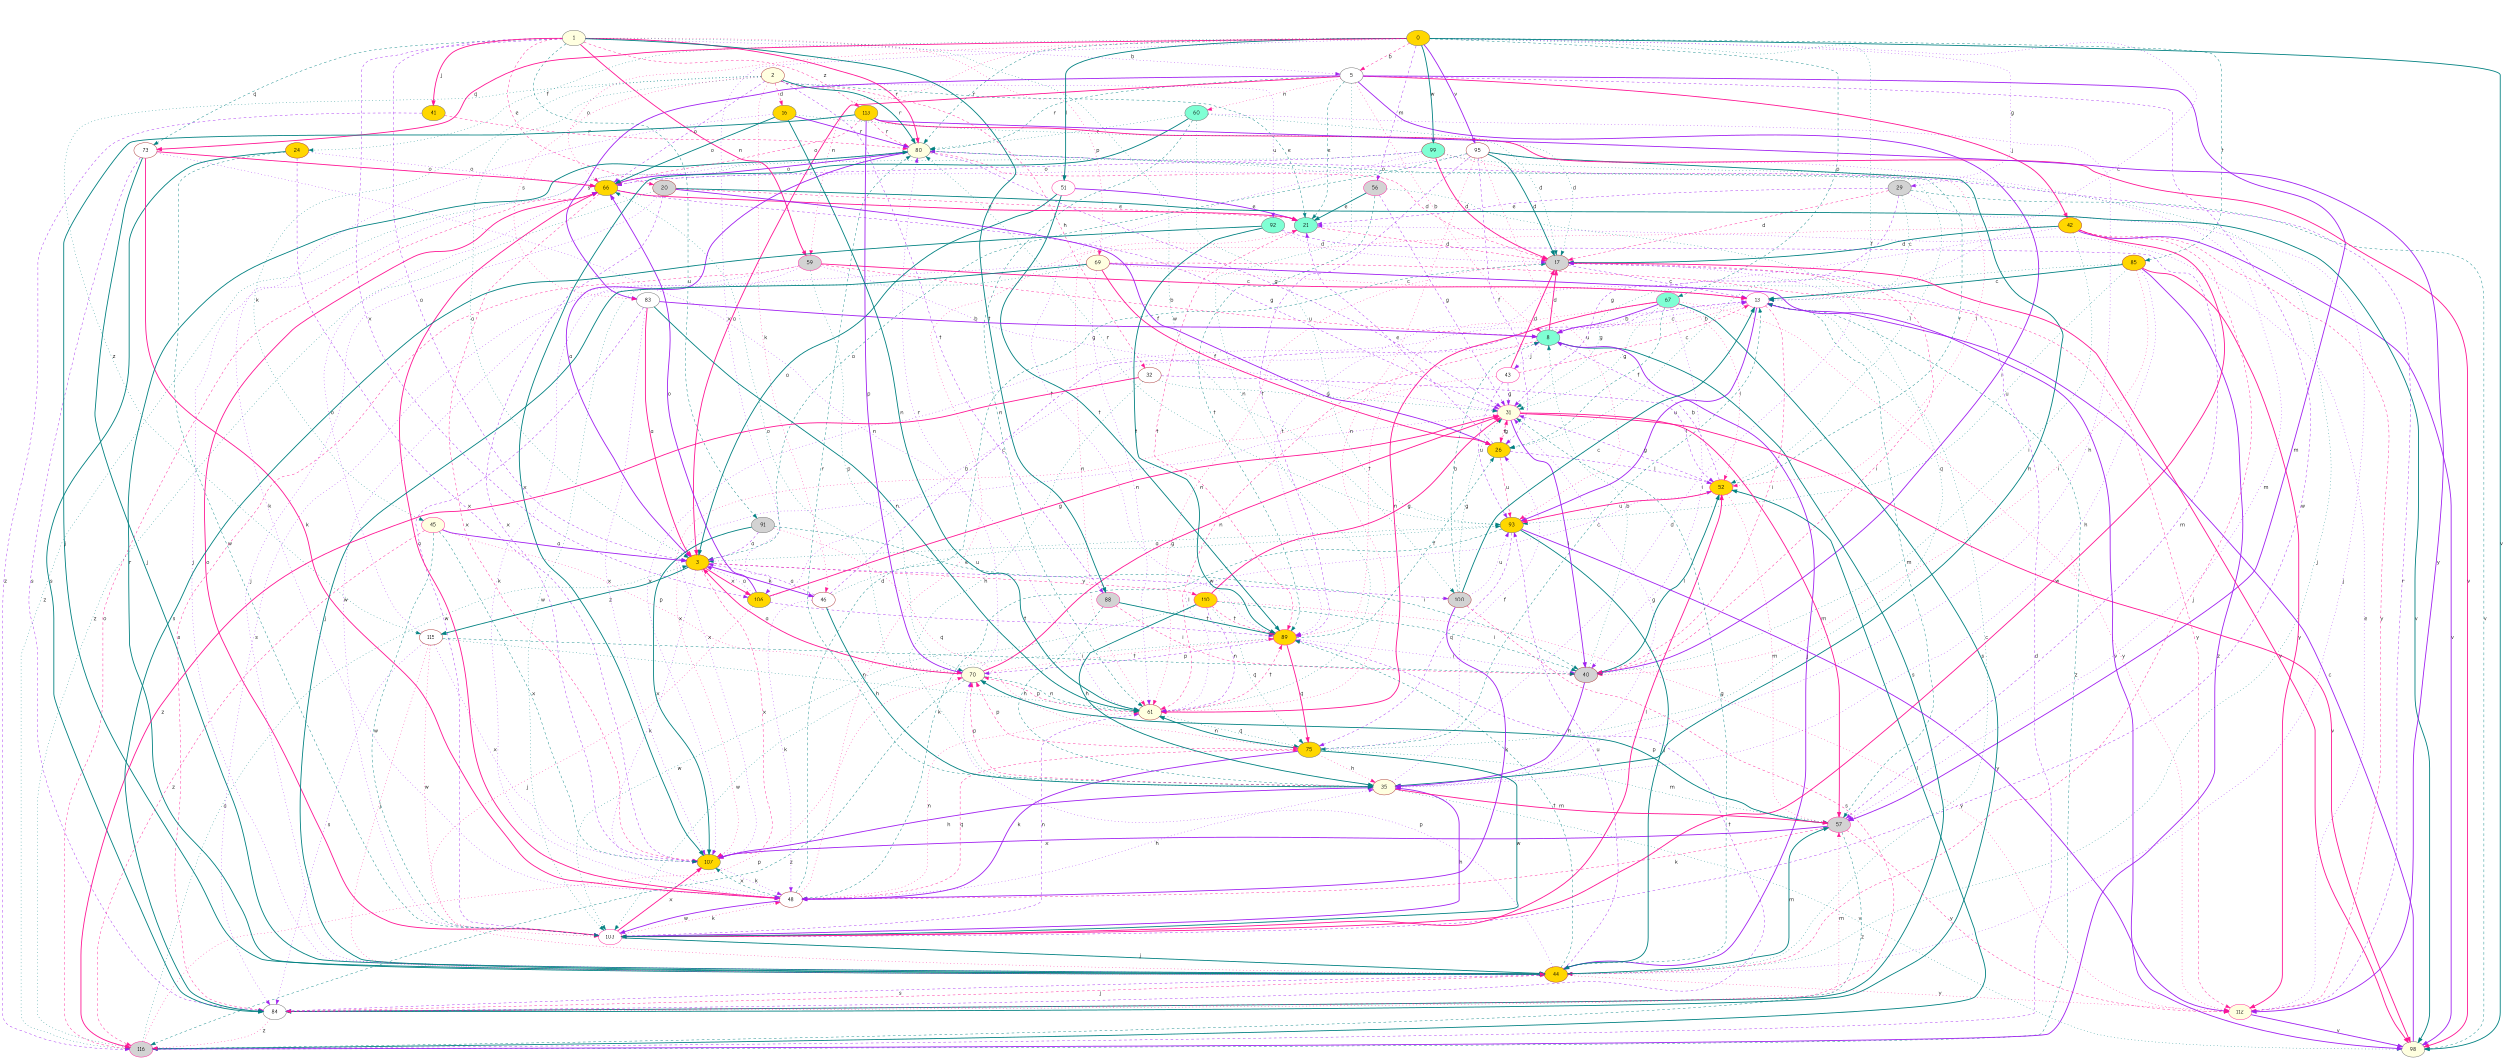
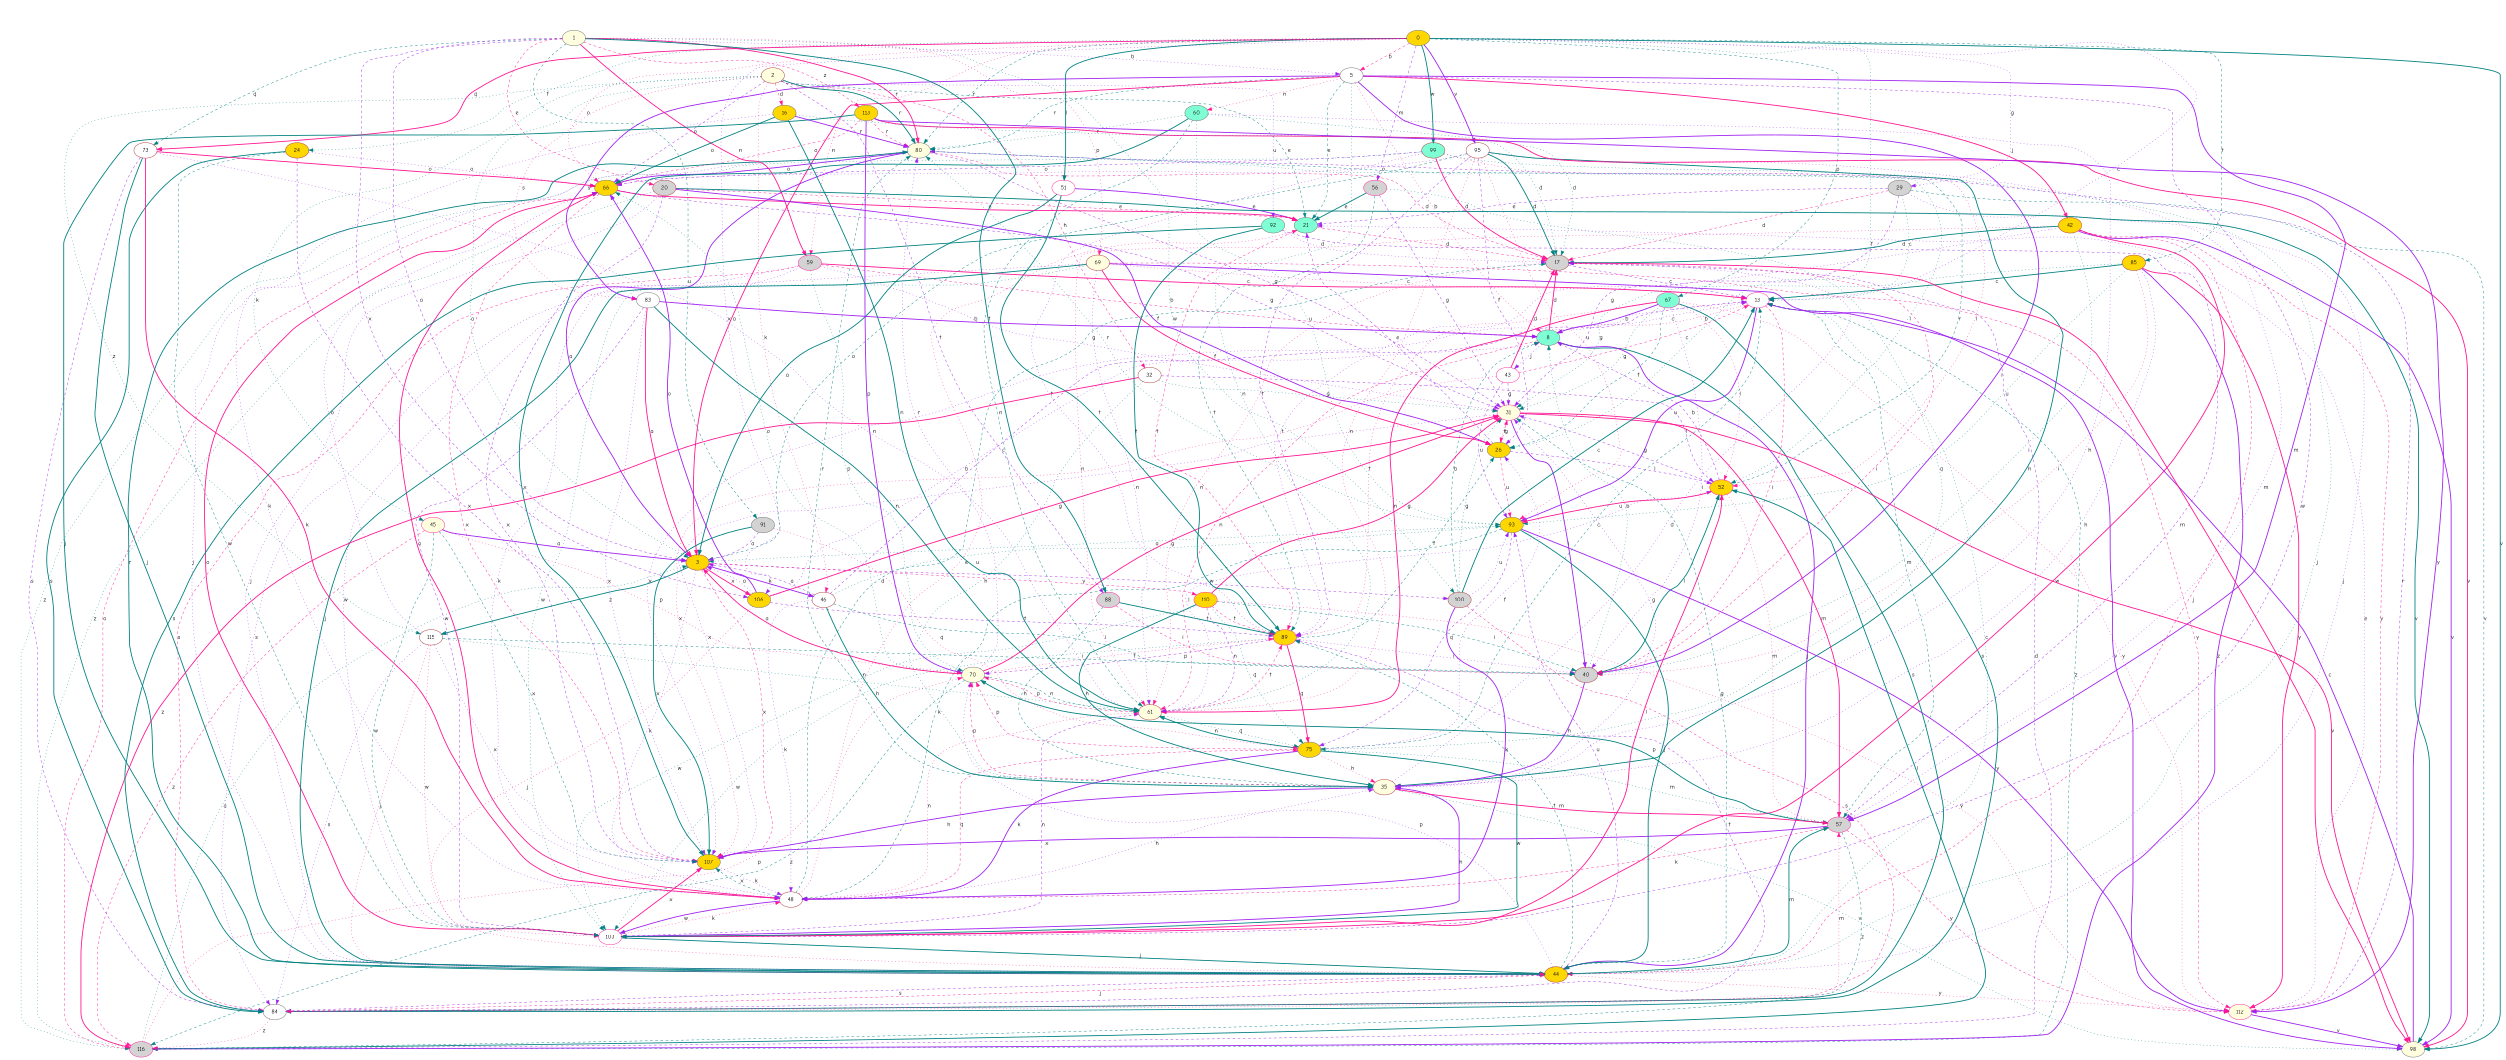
(434, 113) -> none
(1158, 574) -> (1053, 636)
